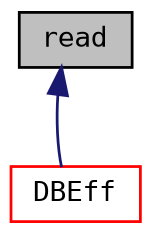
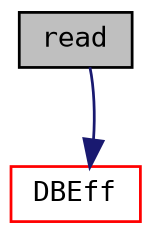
(57, 131) -> (94, 103)
